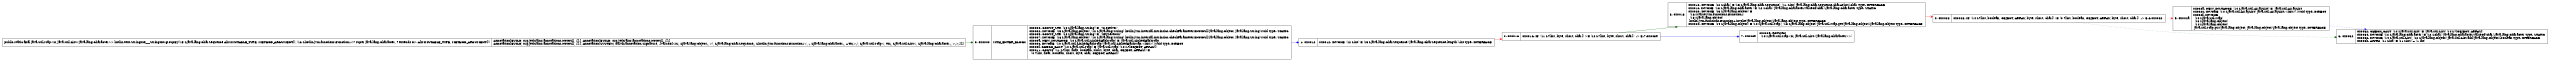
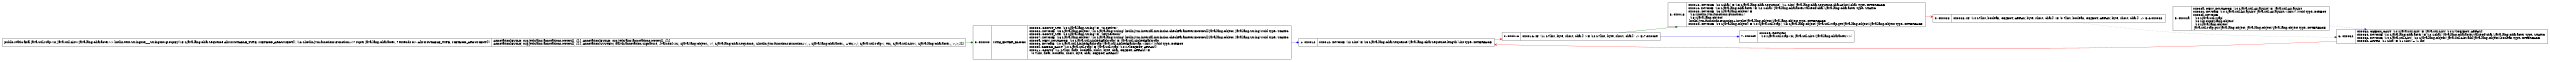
(1716, 15) -> (1717, 15)
(2168, 18) -> none
(2211, 21) -> (2214, 21)
none -> (1917, 48)
